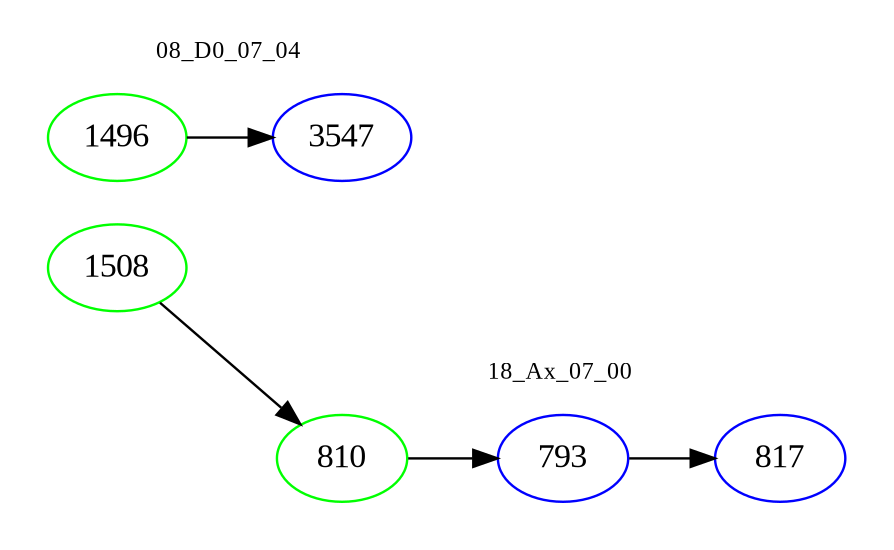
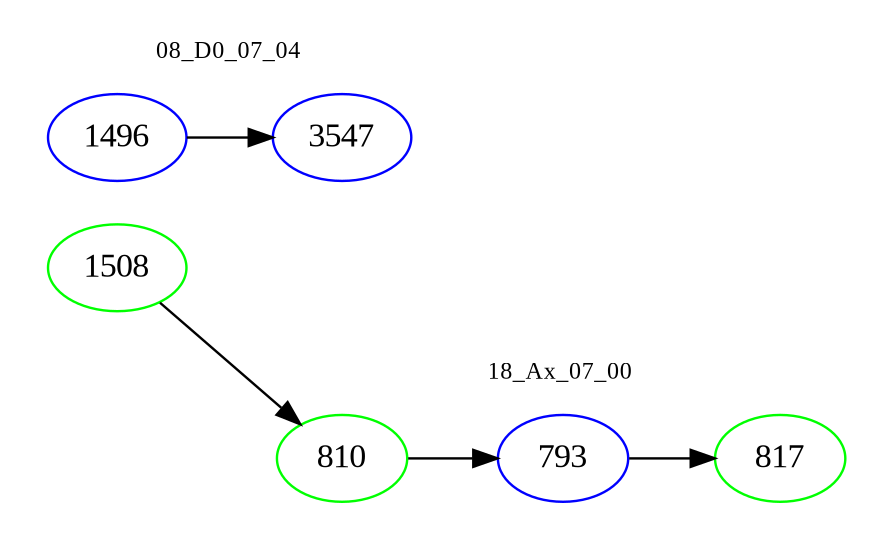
(117, 138) -> (117, 138)
(780, 458) -> (780, 458)
